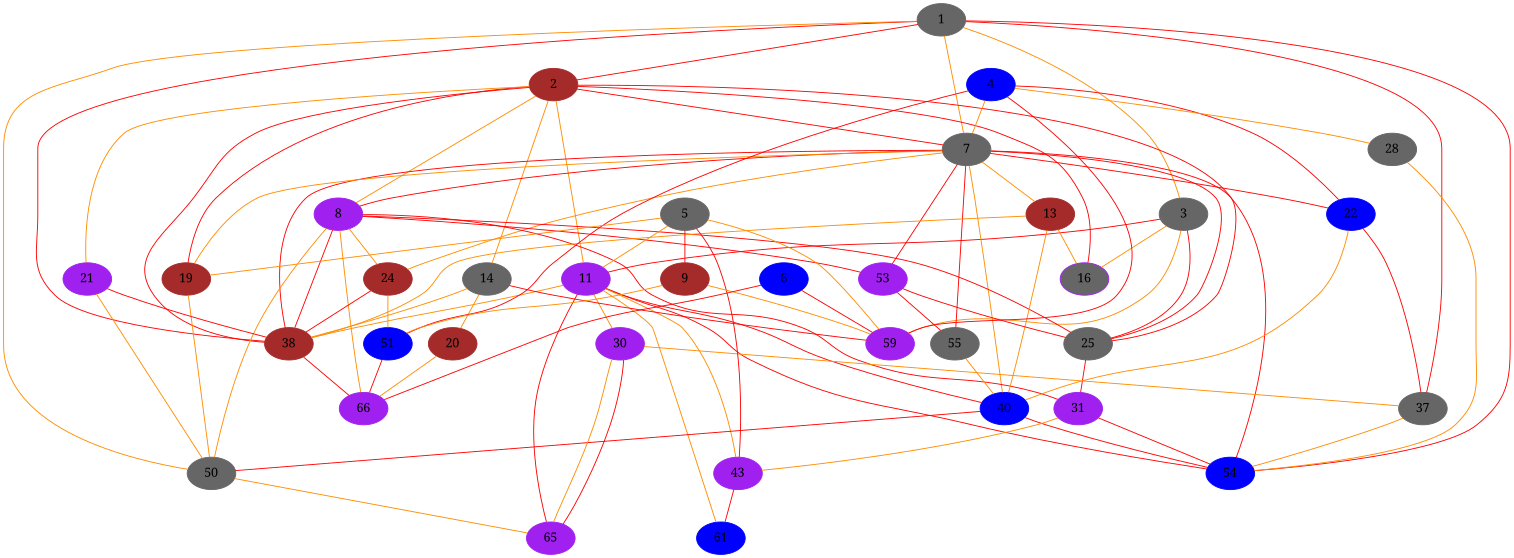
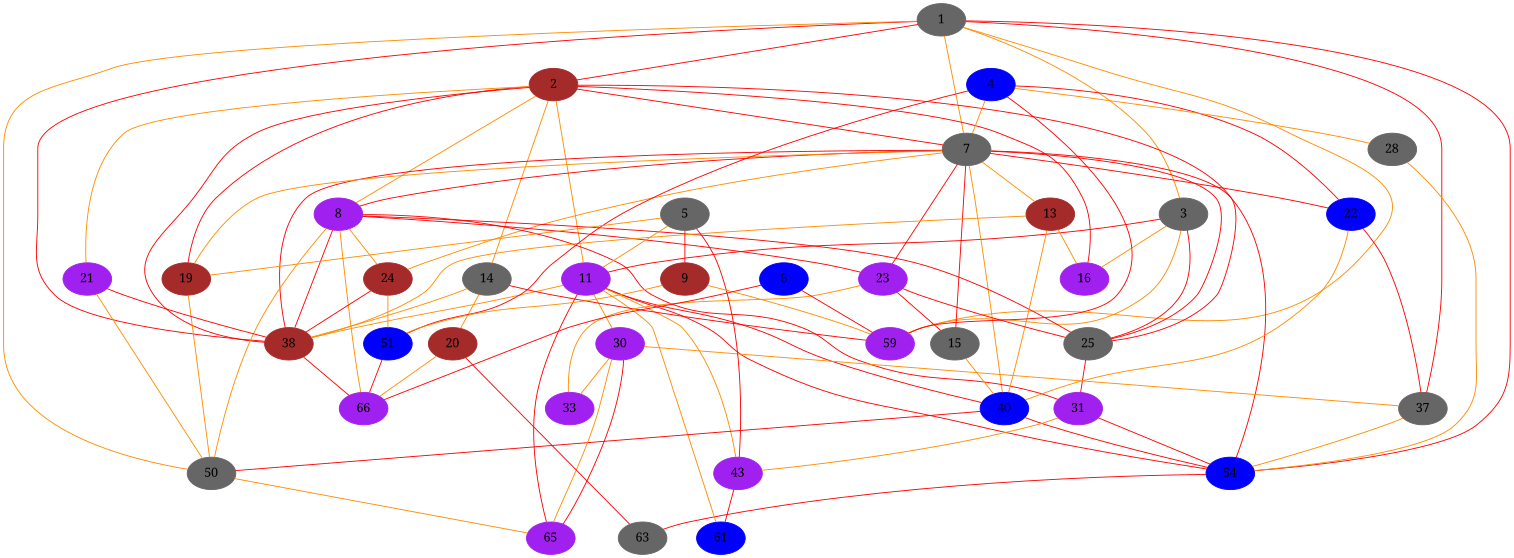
(801, 254) -> (1381, 233)
(883, 279) -> (883, 279)
(1084, 279) -> (1084, 279)
(955, 344) -> (955, 344)
none -> (570, 409)
none -> (643, 538)
